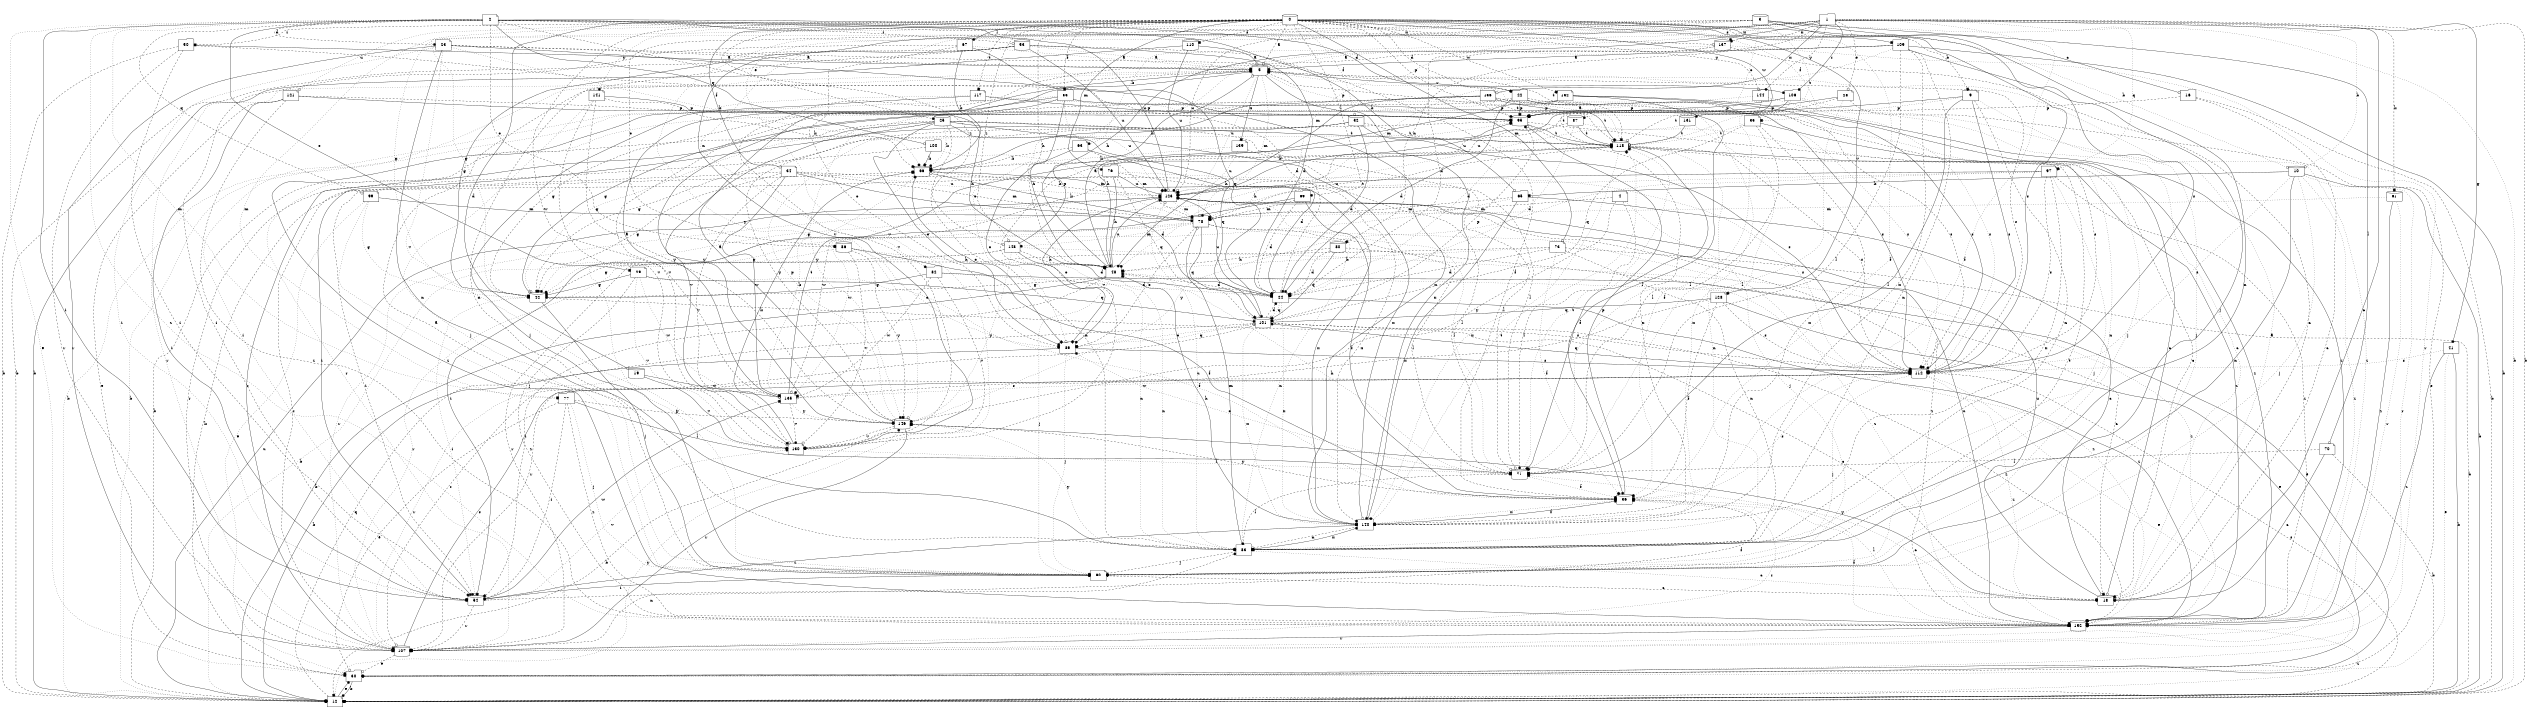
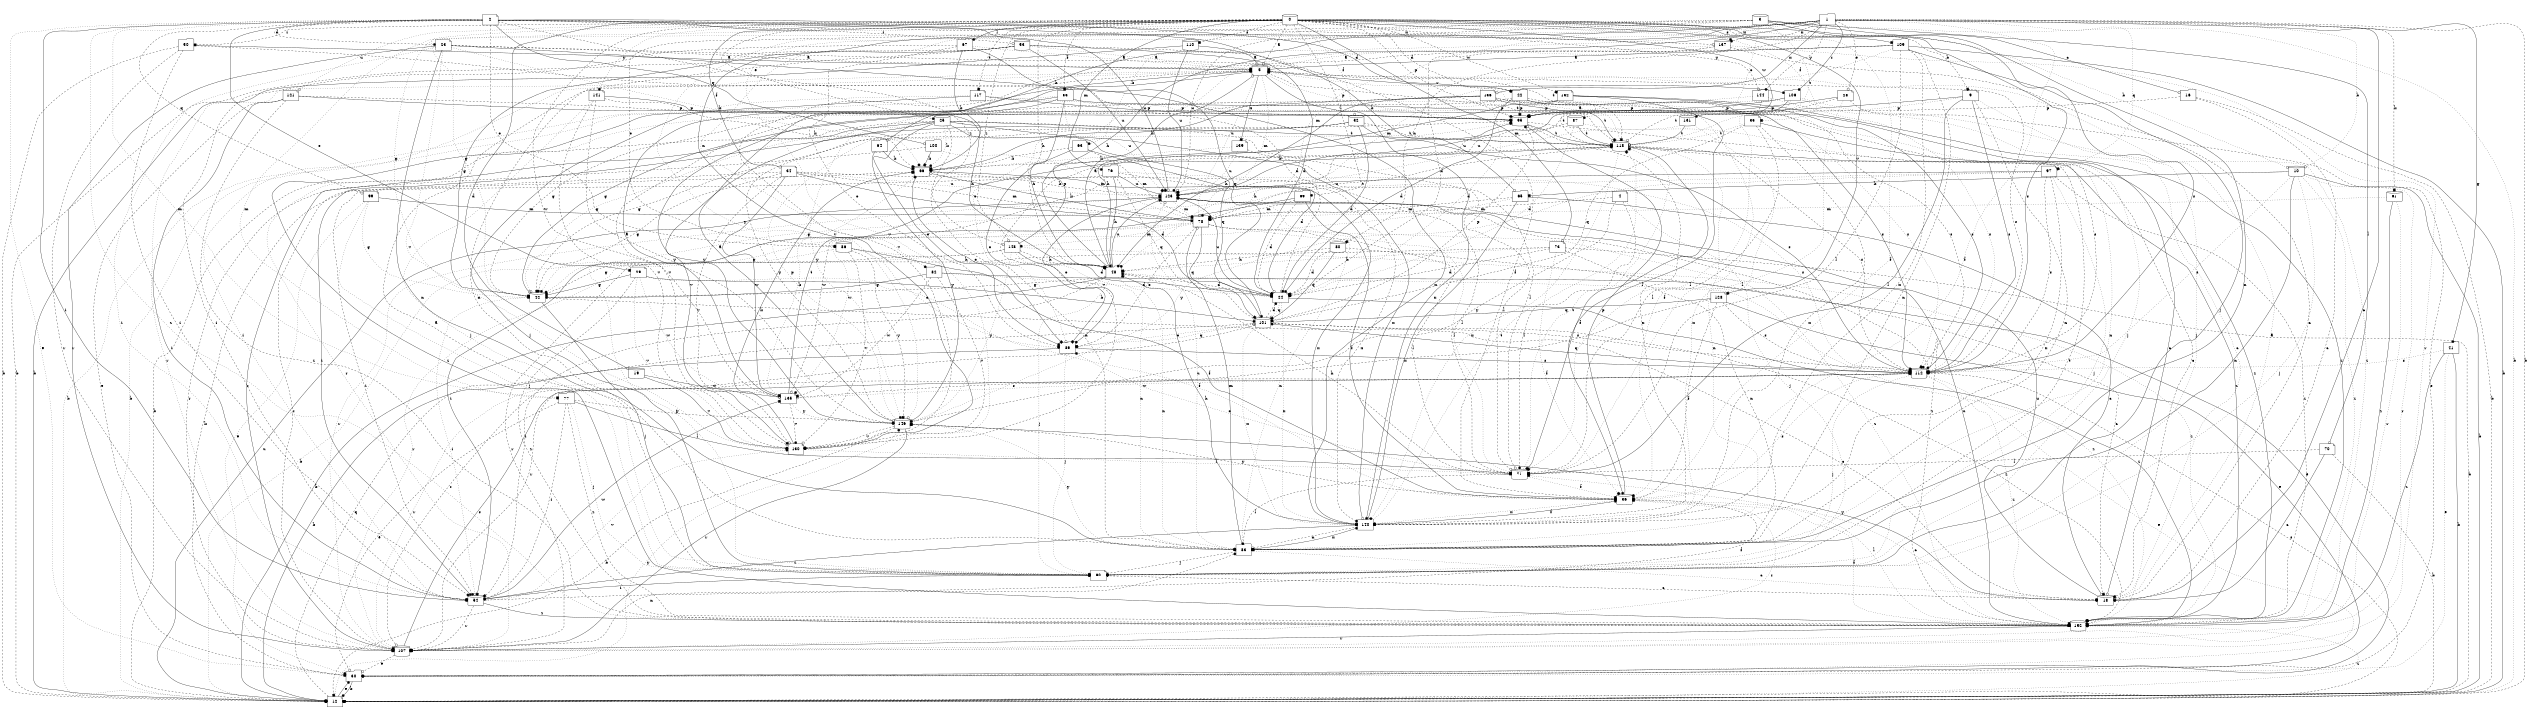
none -> (880, 146)
(1102, 298) -> (1102, 298)
(1321, 372) -> (1321, 372)
none -> (1275, 624)
